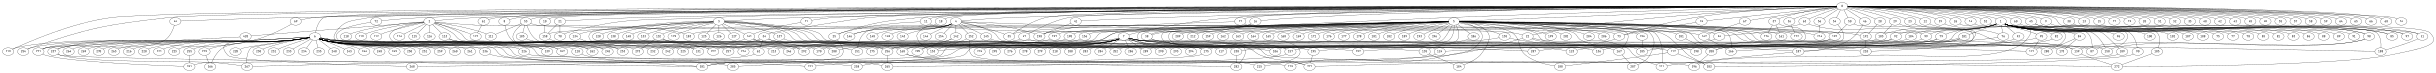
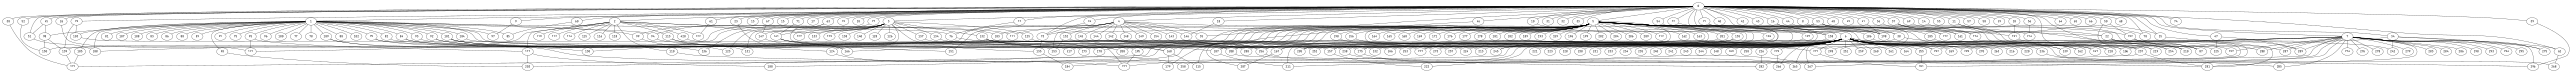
(1163, 24) -> none
none -> (588, 52)
none -> (1671, 52)
